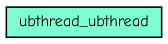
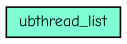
(84, 22) -> (63, 22)
